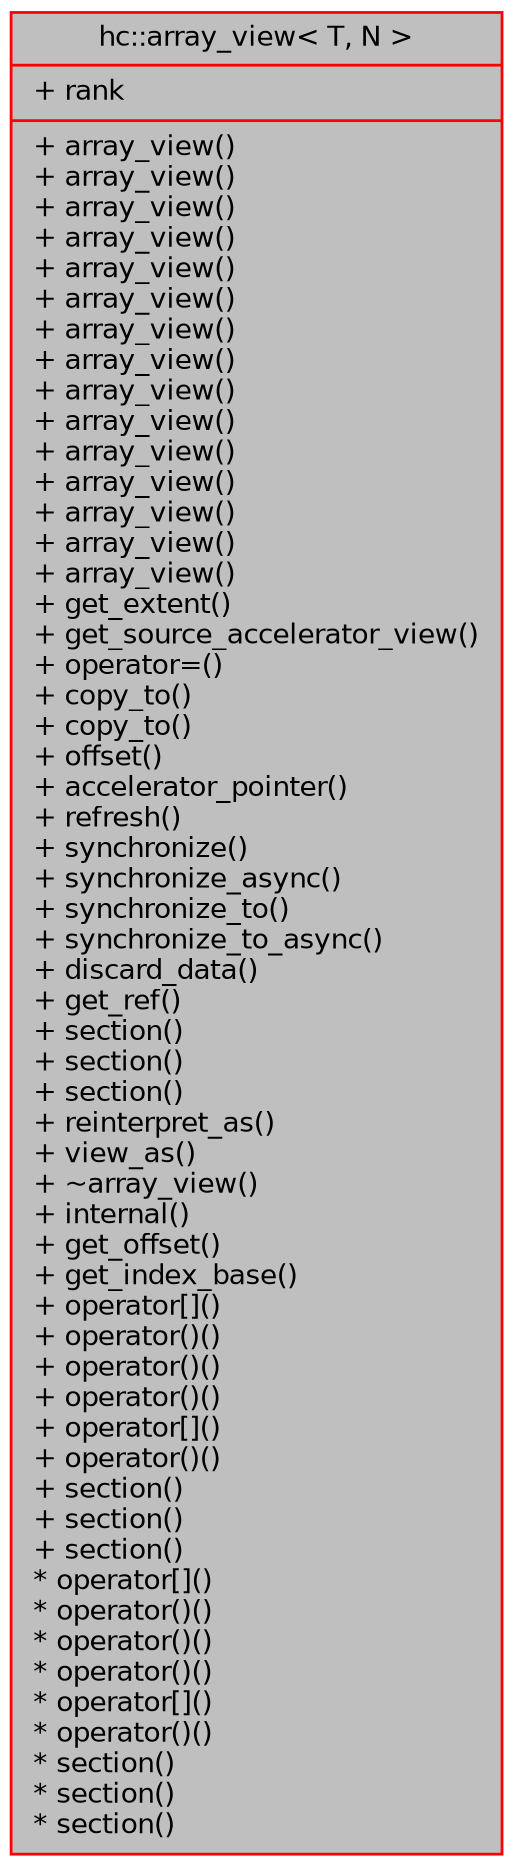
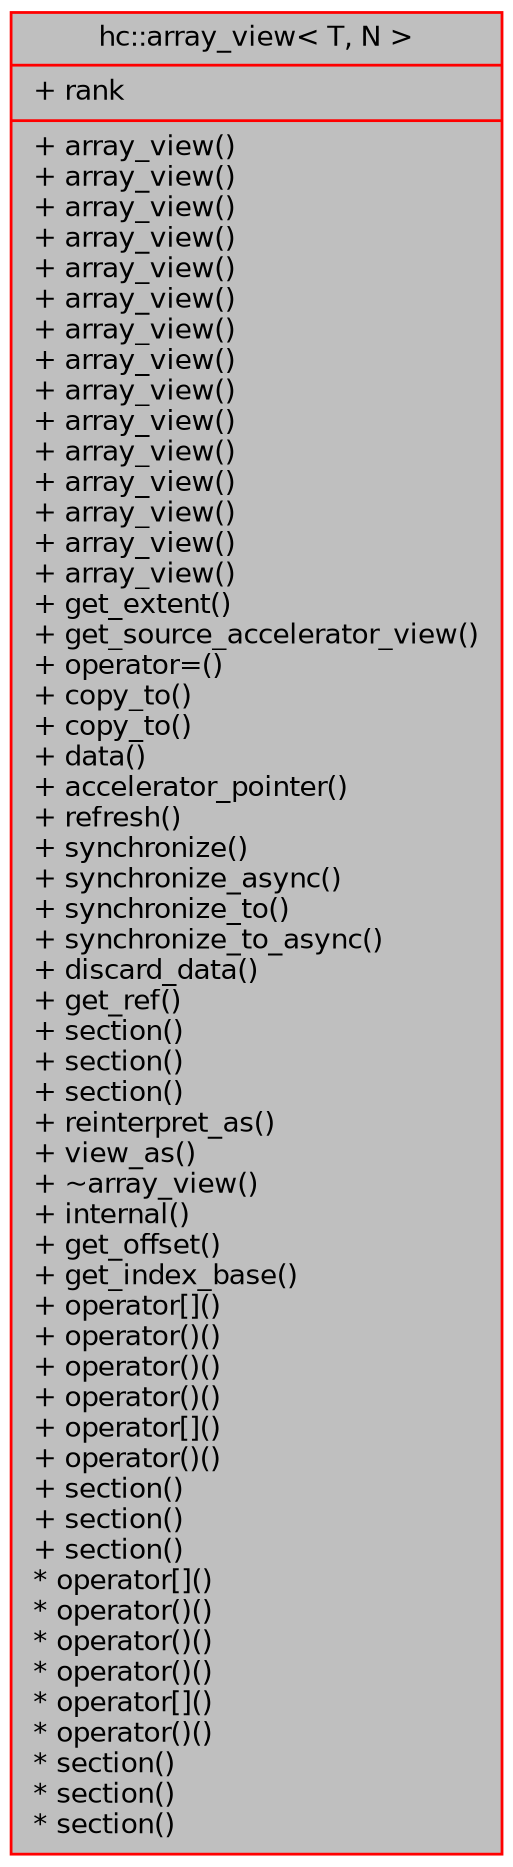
(98, 757) -> (90, 757)
